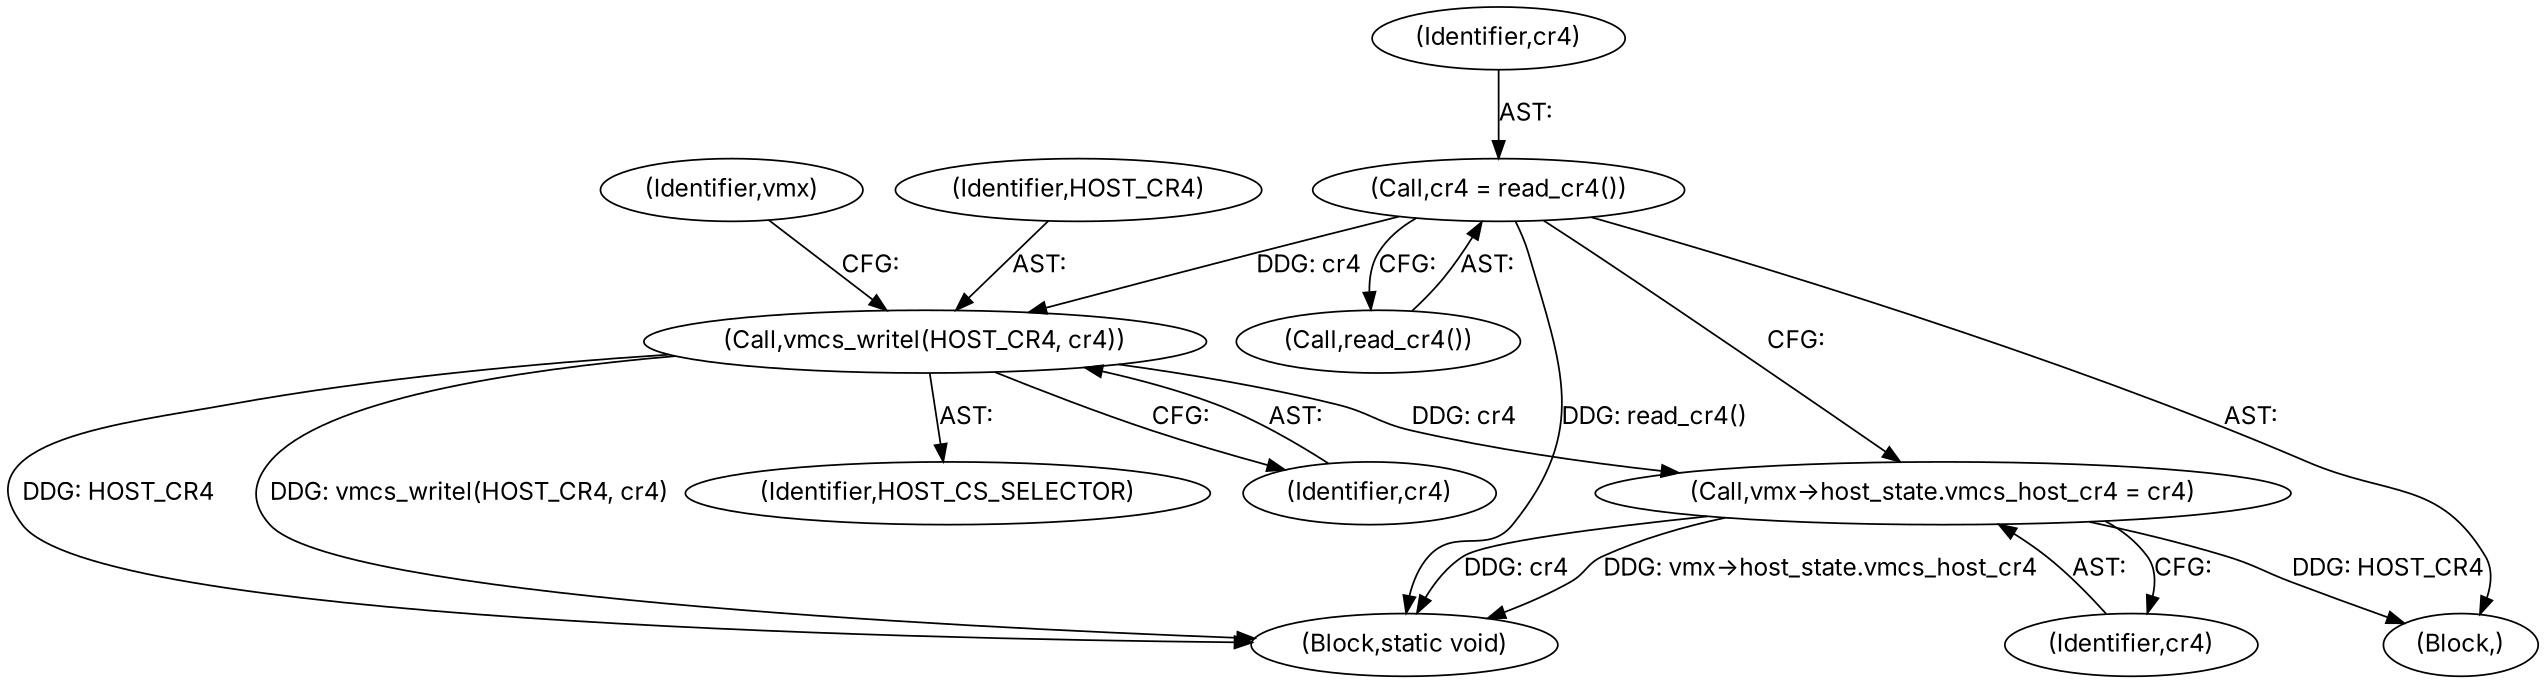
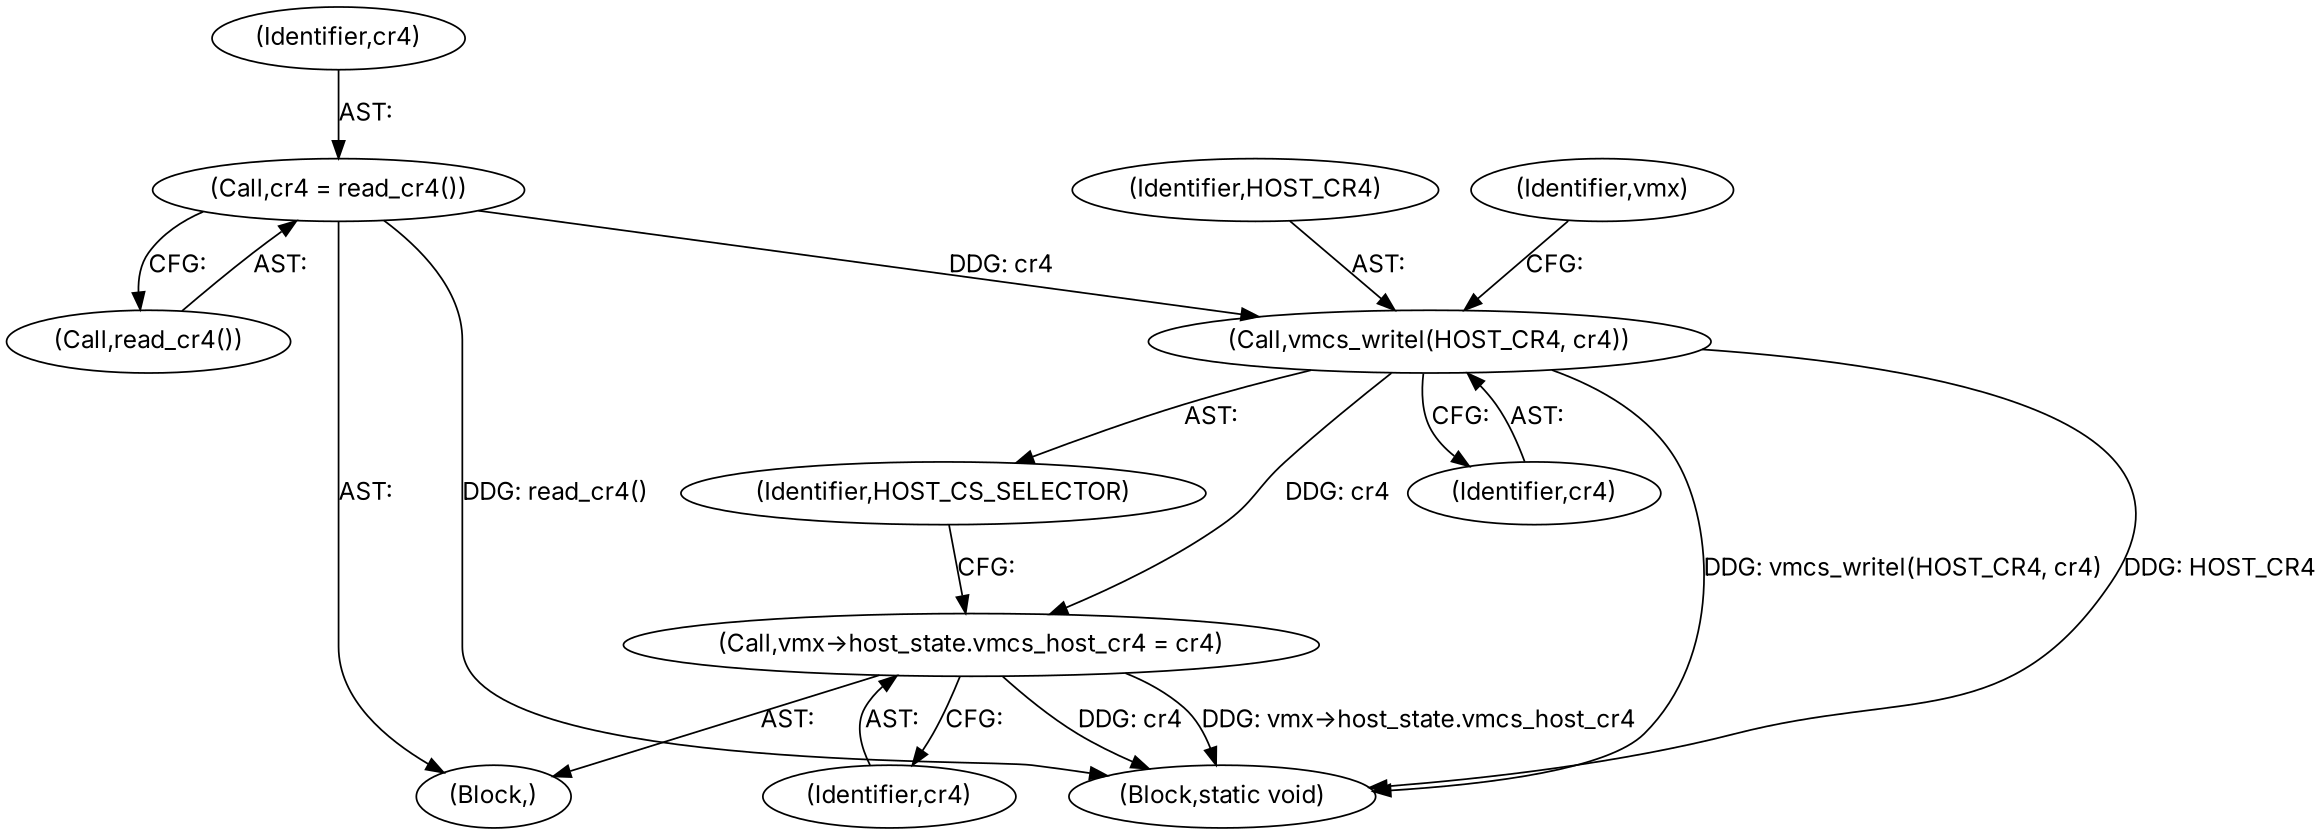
(1715, 335) -> (956, 560)
(2389, 569) -> (791, 721)
